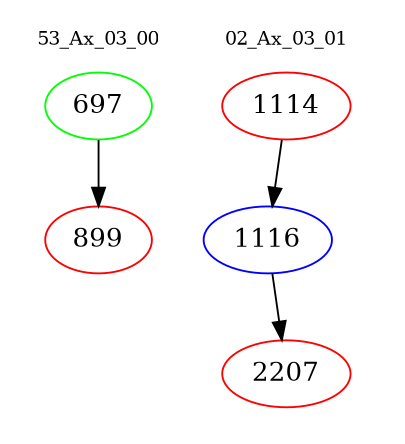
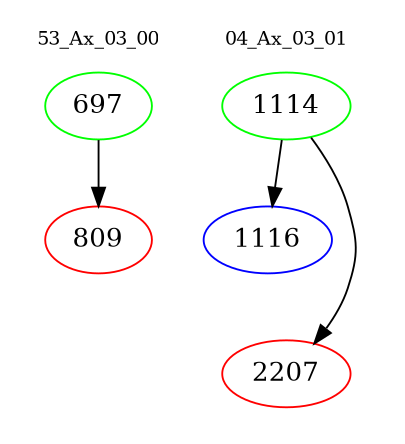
(286, 40) -> (286, 40)
(286, 106) -> (286, 106)
(99, 240) -> (99, 240)
(276, 298) -> (354, 231)
